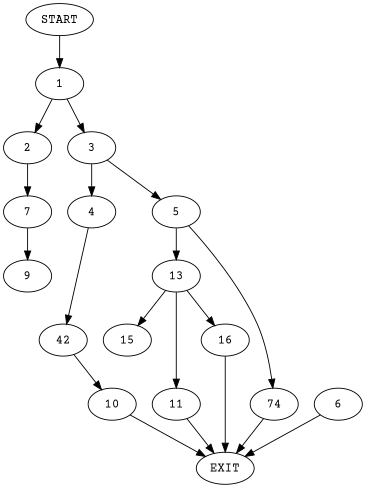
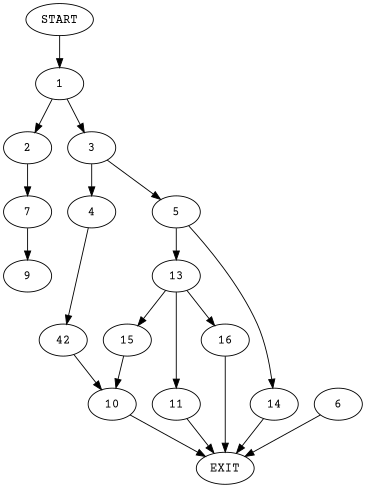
none -> (121, 368)
(274, 404) -> (274, 404)
